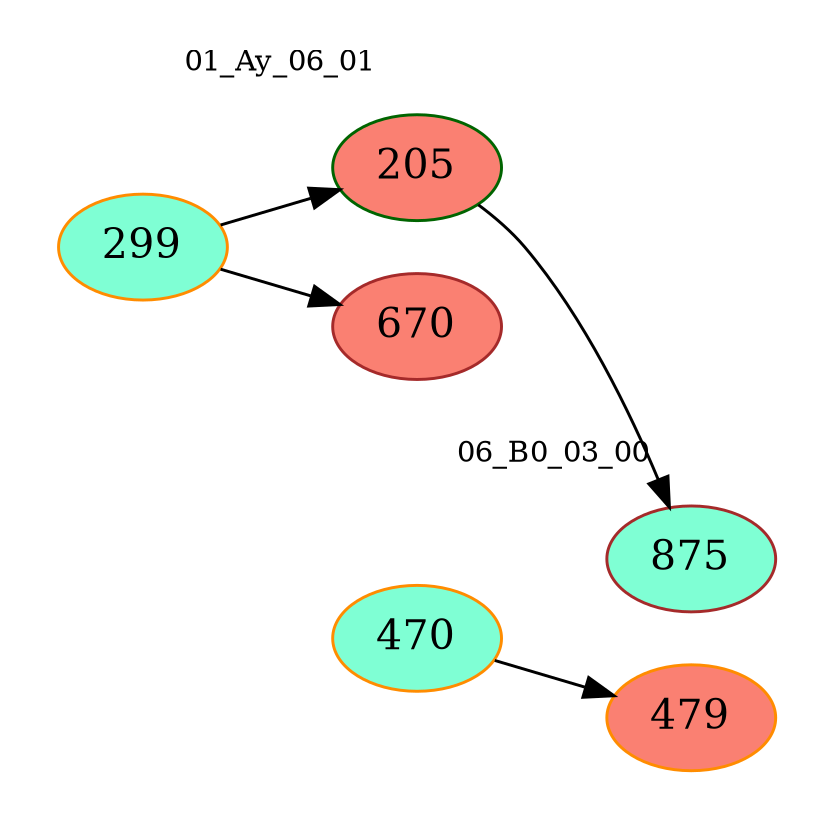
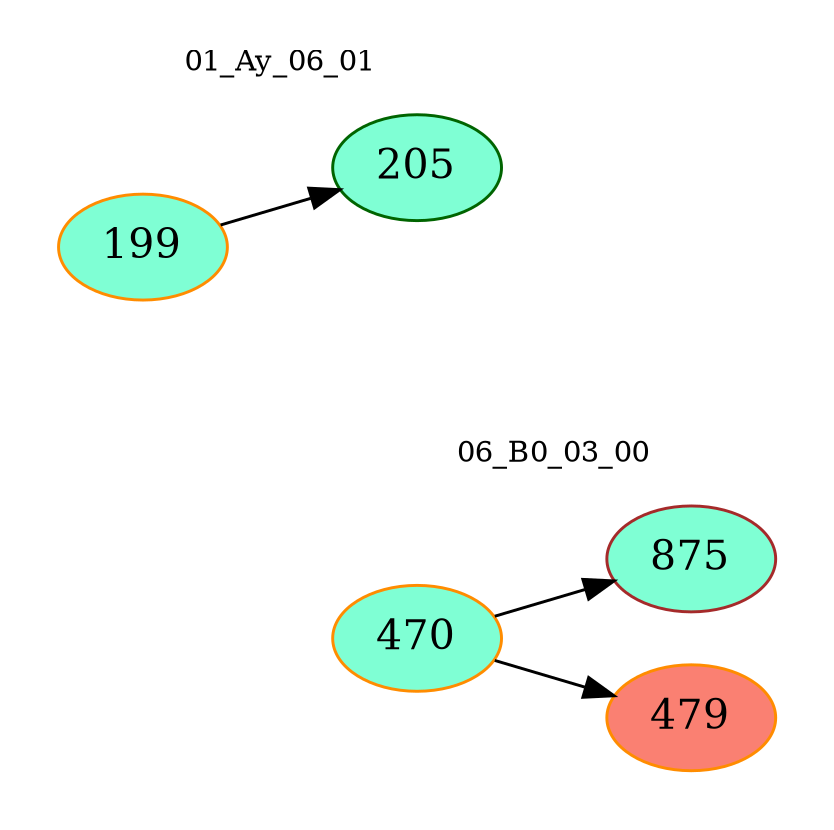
(417, 168) -> (417, 168)
(143, 247) -> (143, 247)
(417, 327) -> none
(584, 331) -> (540, 603)
